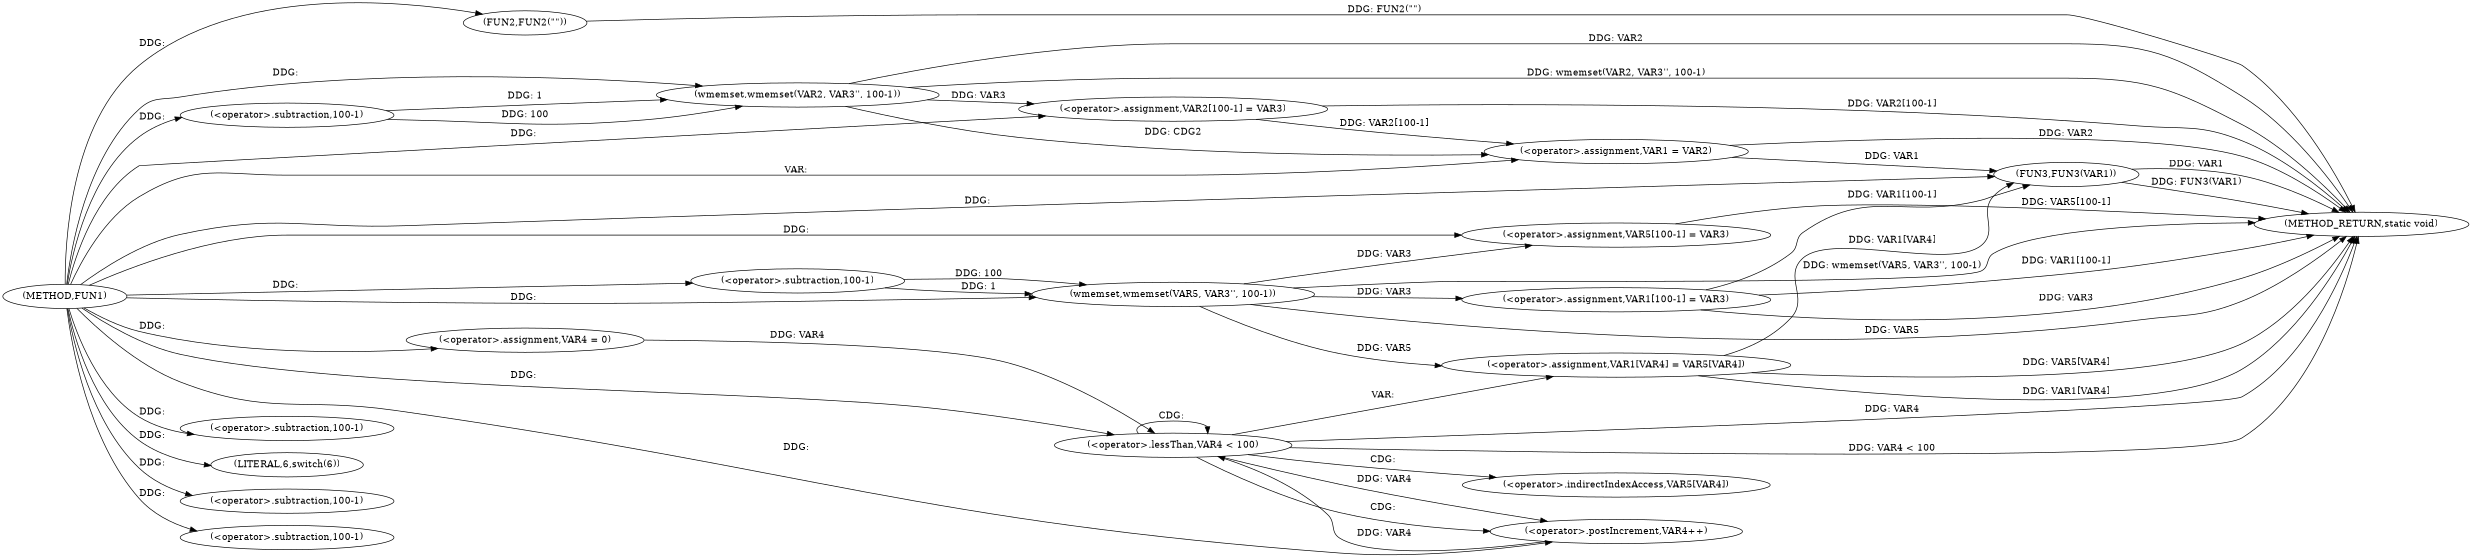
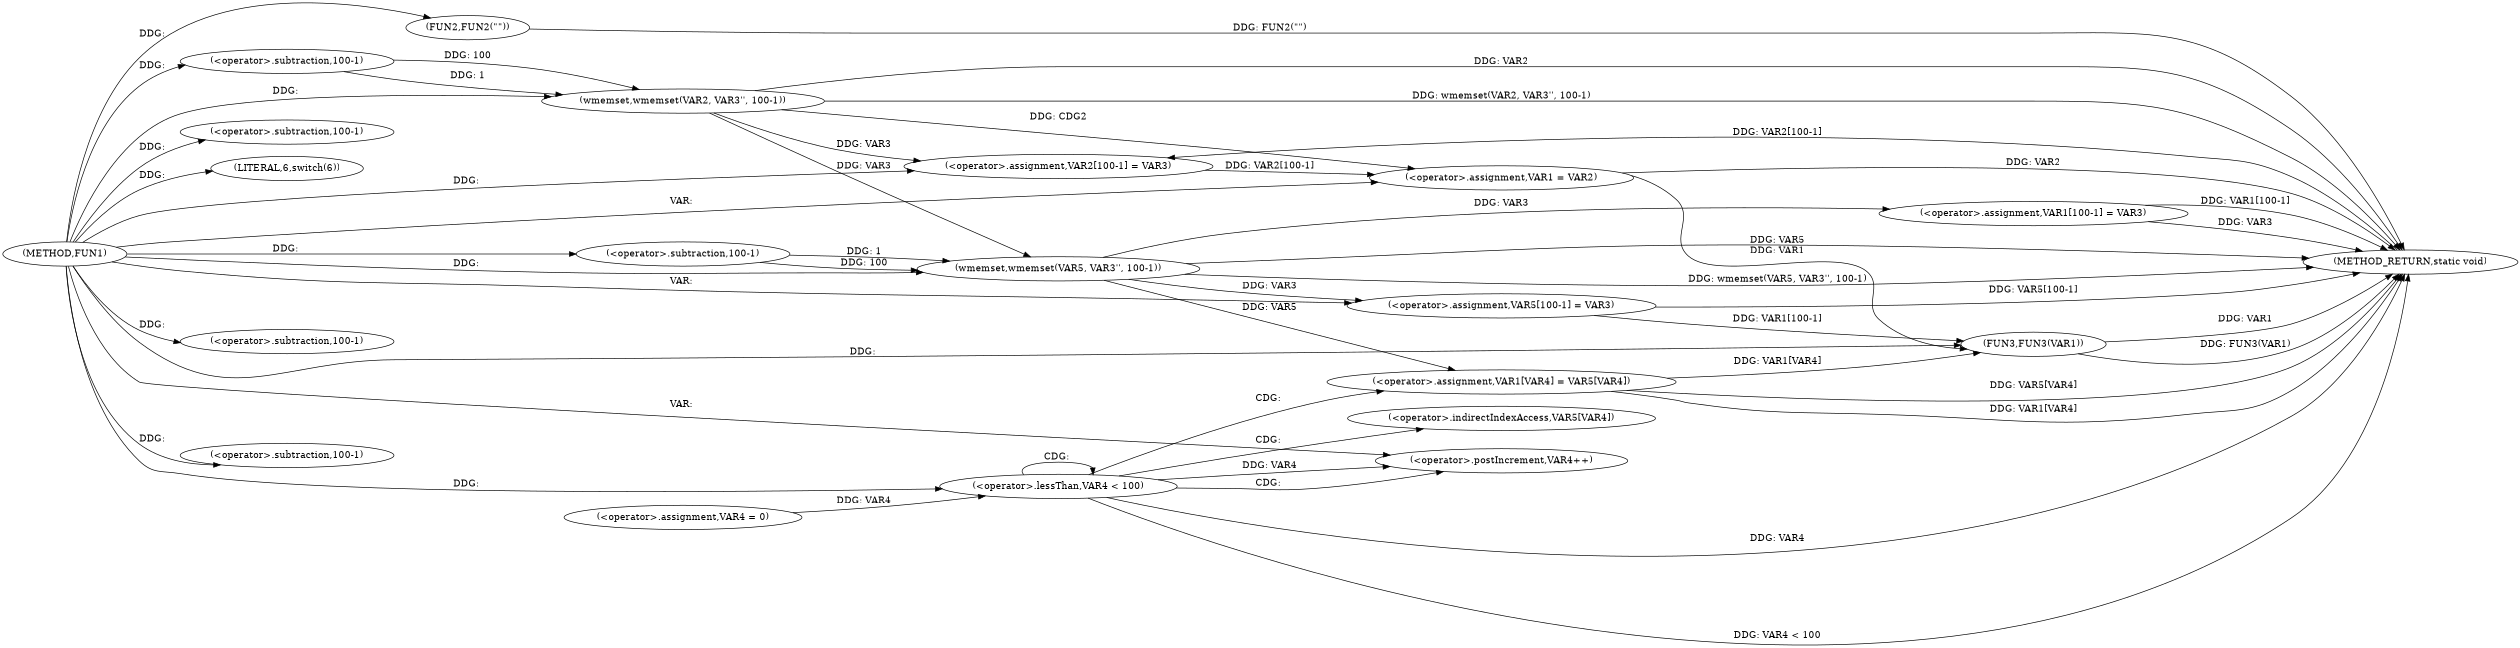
(1844, 110) -> (1799, 138)
none -> (866, 185)
(1853, 210) -> (1775, 330)
(798, 230) -> (683, 281)
(254, 348) -> none
(1385, 395) -> (1270, 399)
(798, 448) -> (683, 405)
(1370, 547) -> none
